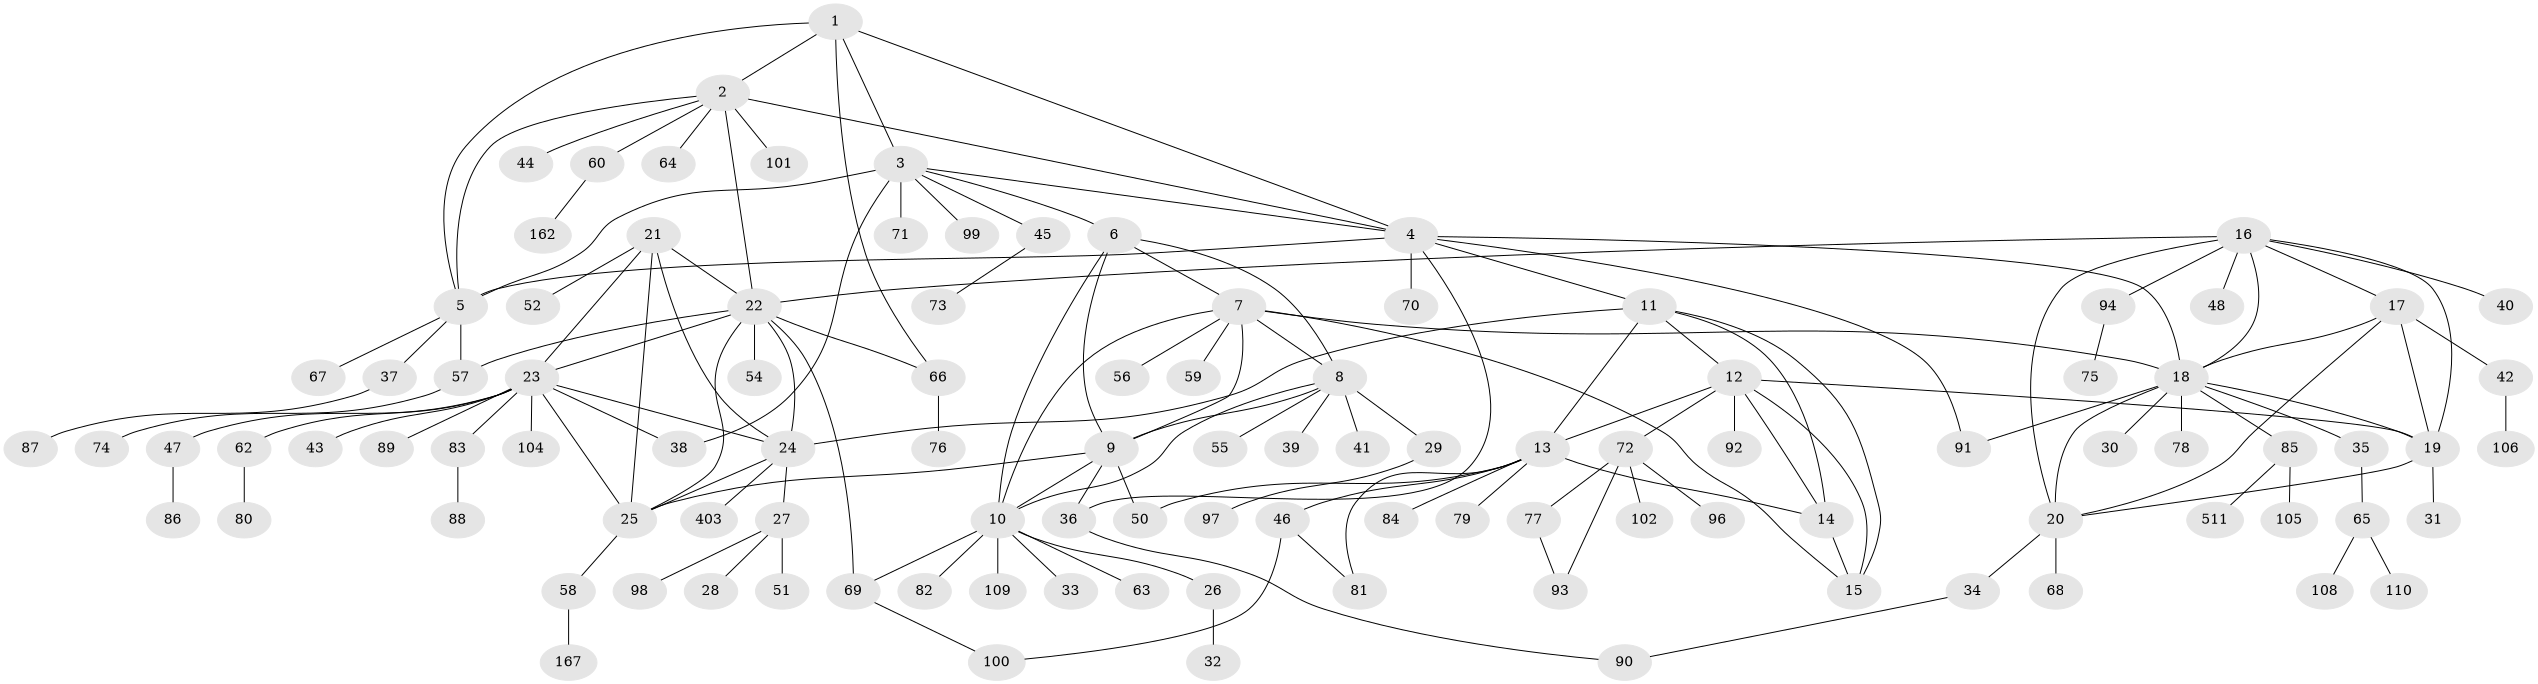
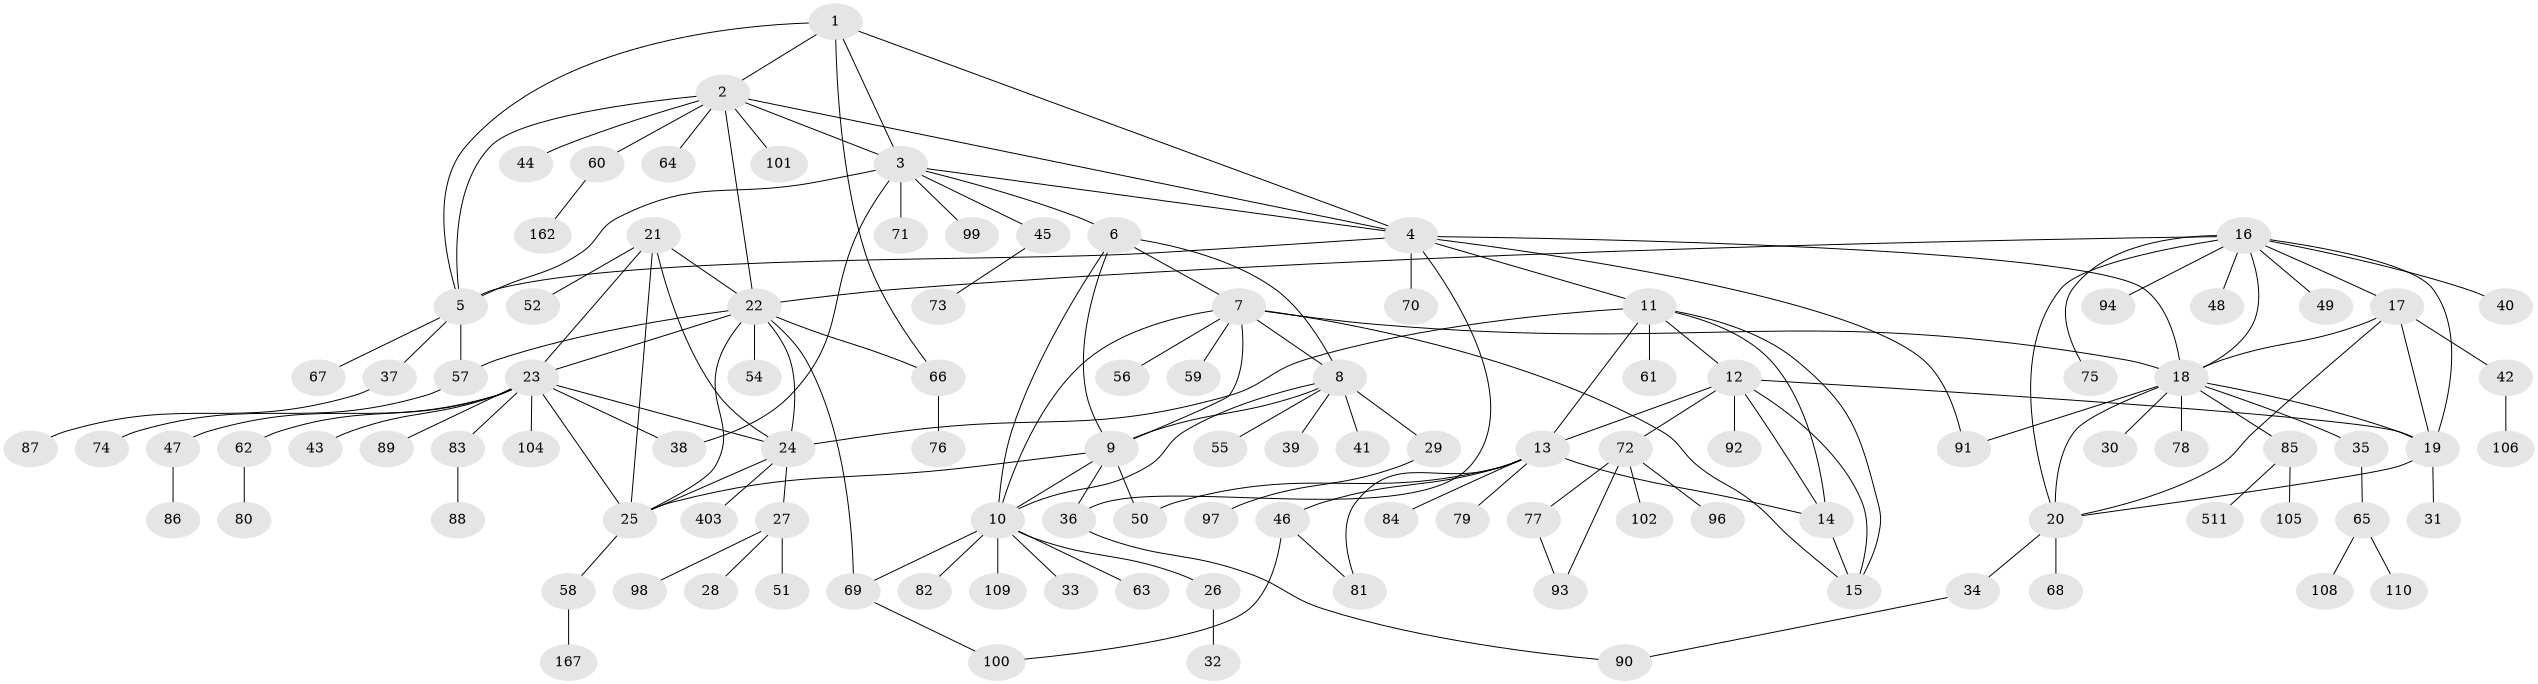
none -> (812, 129)
none -> (2326, 307)
(2099, 342) -> (2119, 254)
none -> (1649, 378)
